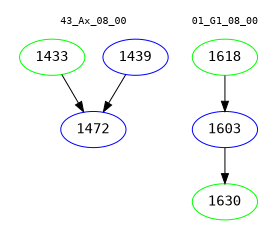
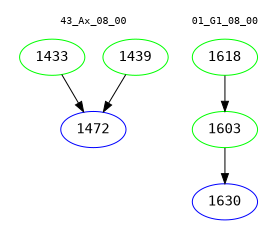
(136, 57) -> (136, 57)
(225, 130) -> (225, 130)
(225, 202) -> (225, 202)
